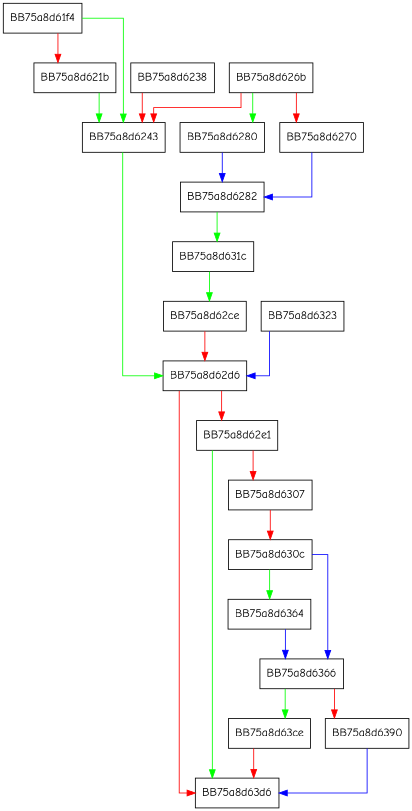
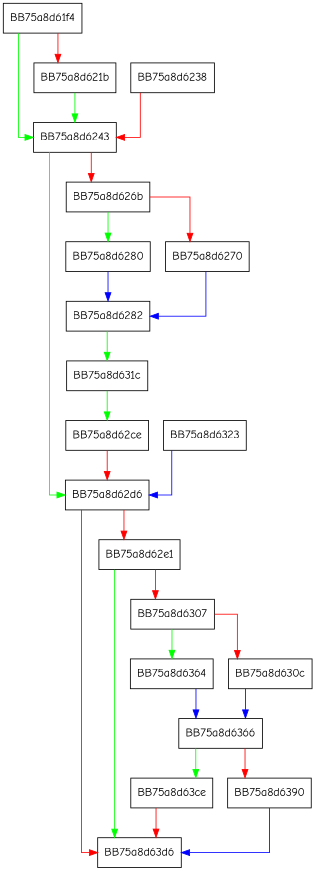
(201, 108) -> (91, 163)
(270, 580) -> (172, 640)
